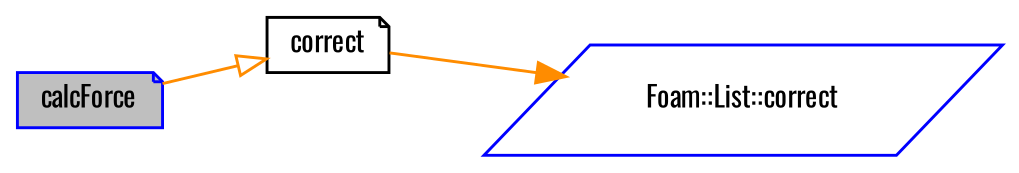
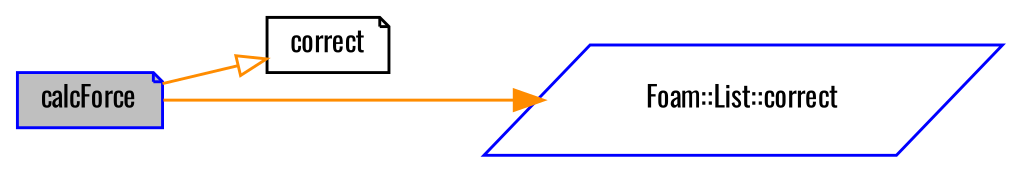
(463, 63) -> (339, 100)
